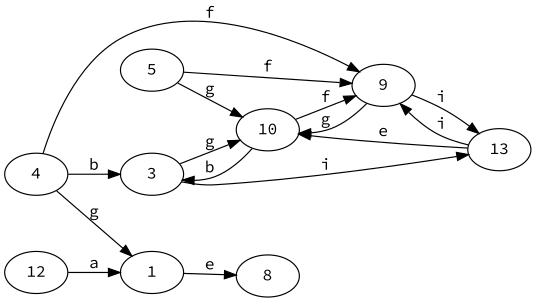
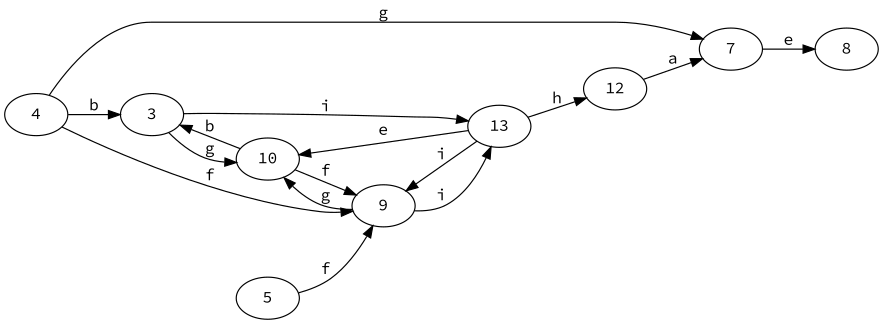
(205, 97) -> none
none -> (551, 109)
(152, 272) -> (731, 49)
